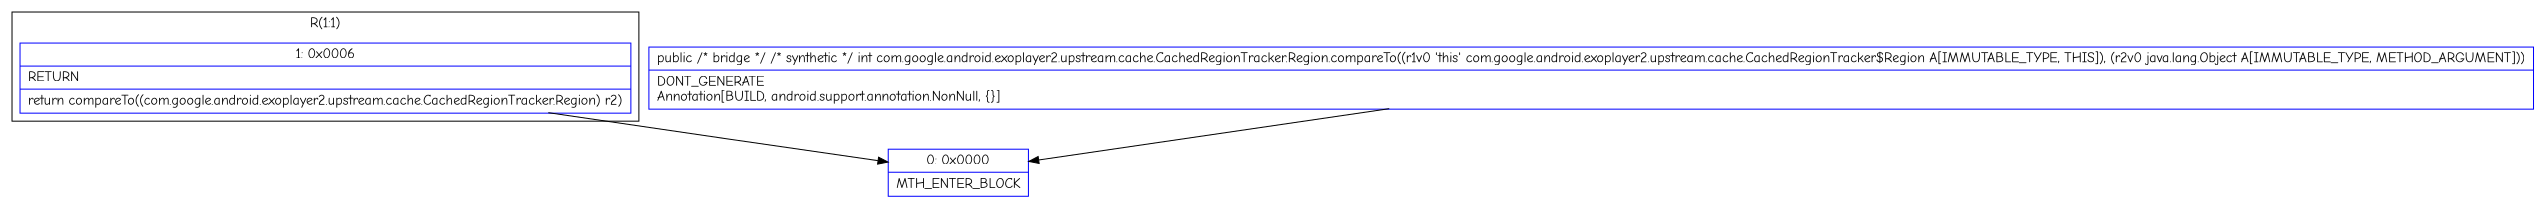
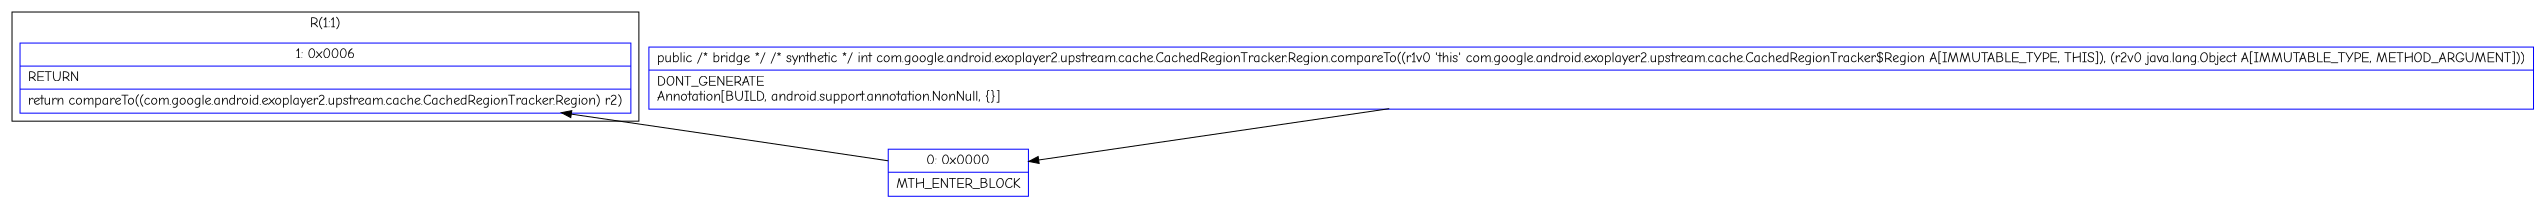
(713, 137) -> (730, 137)
